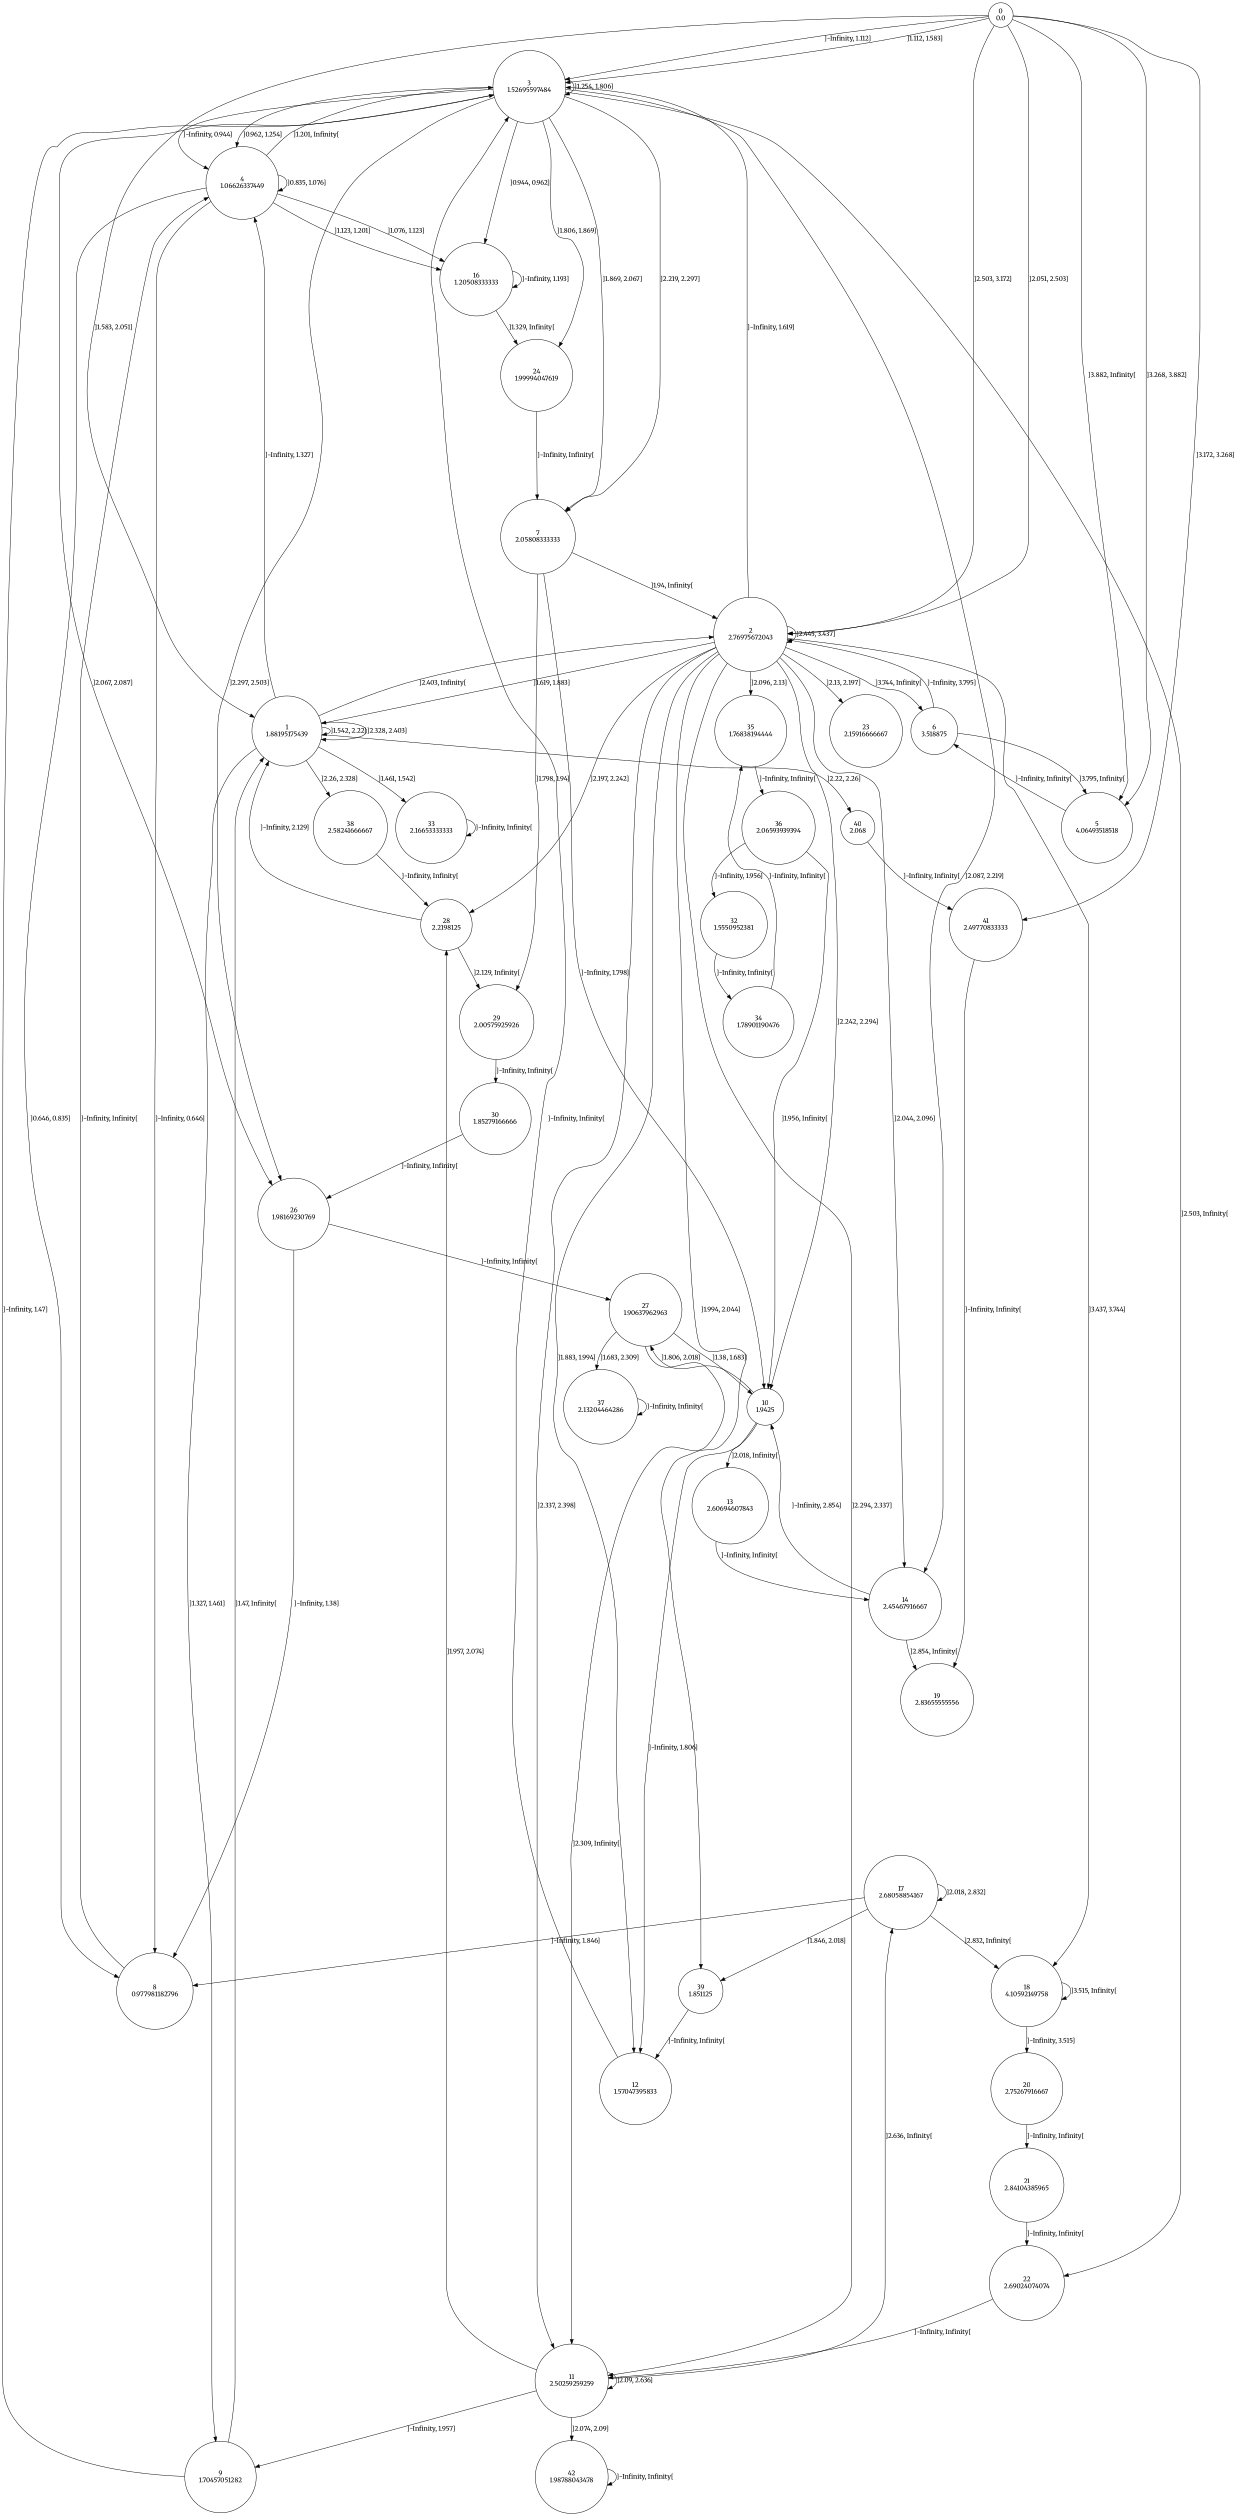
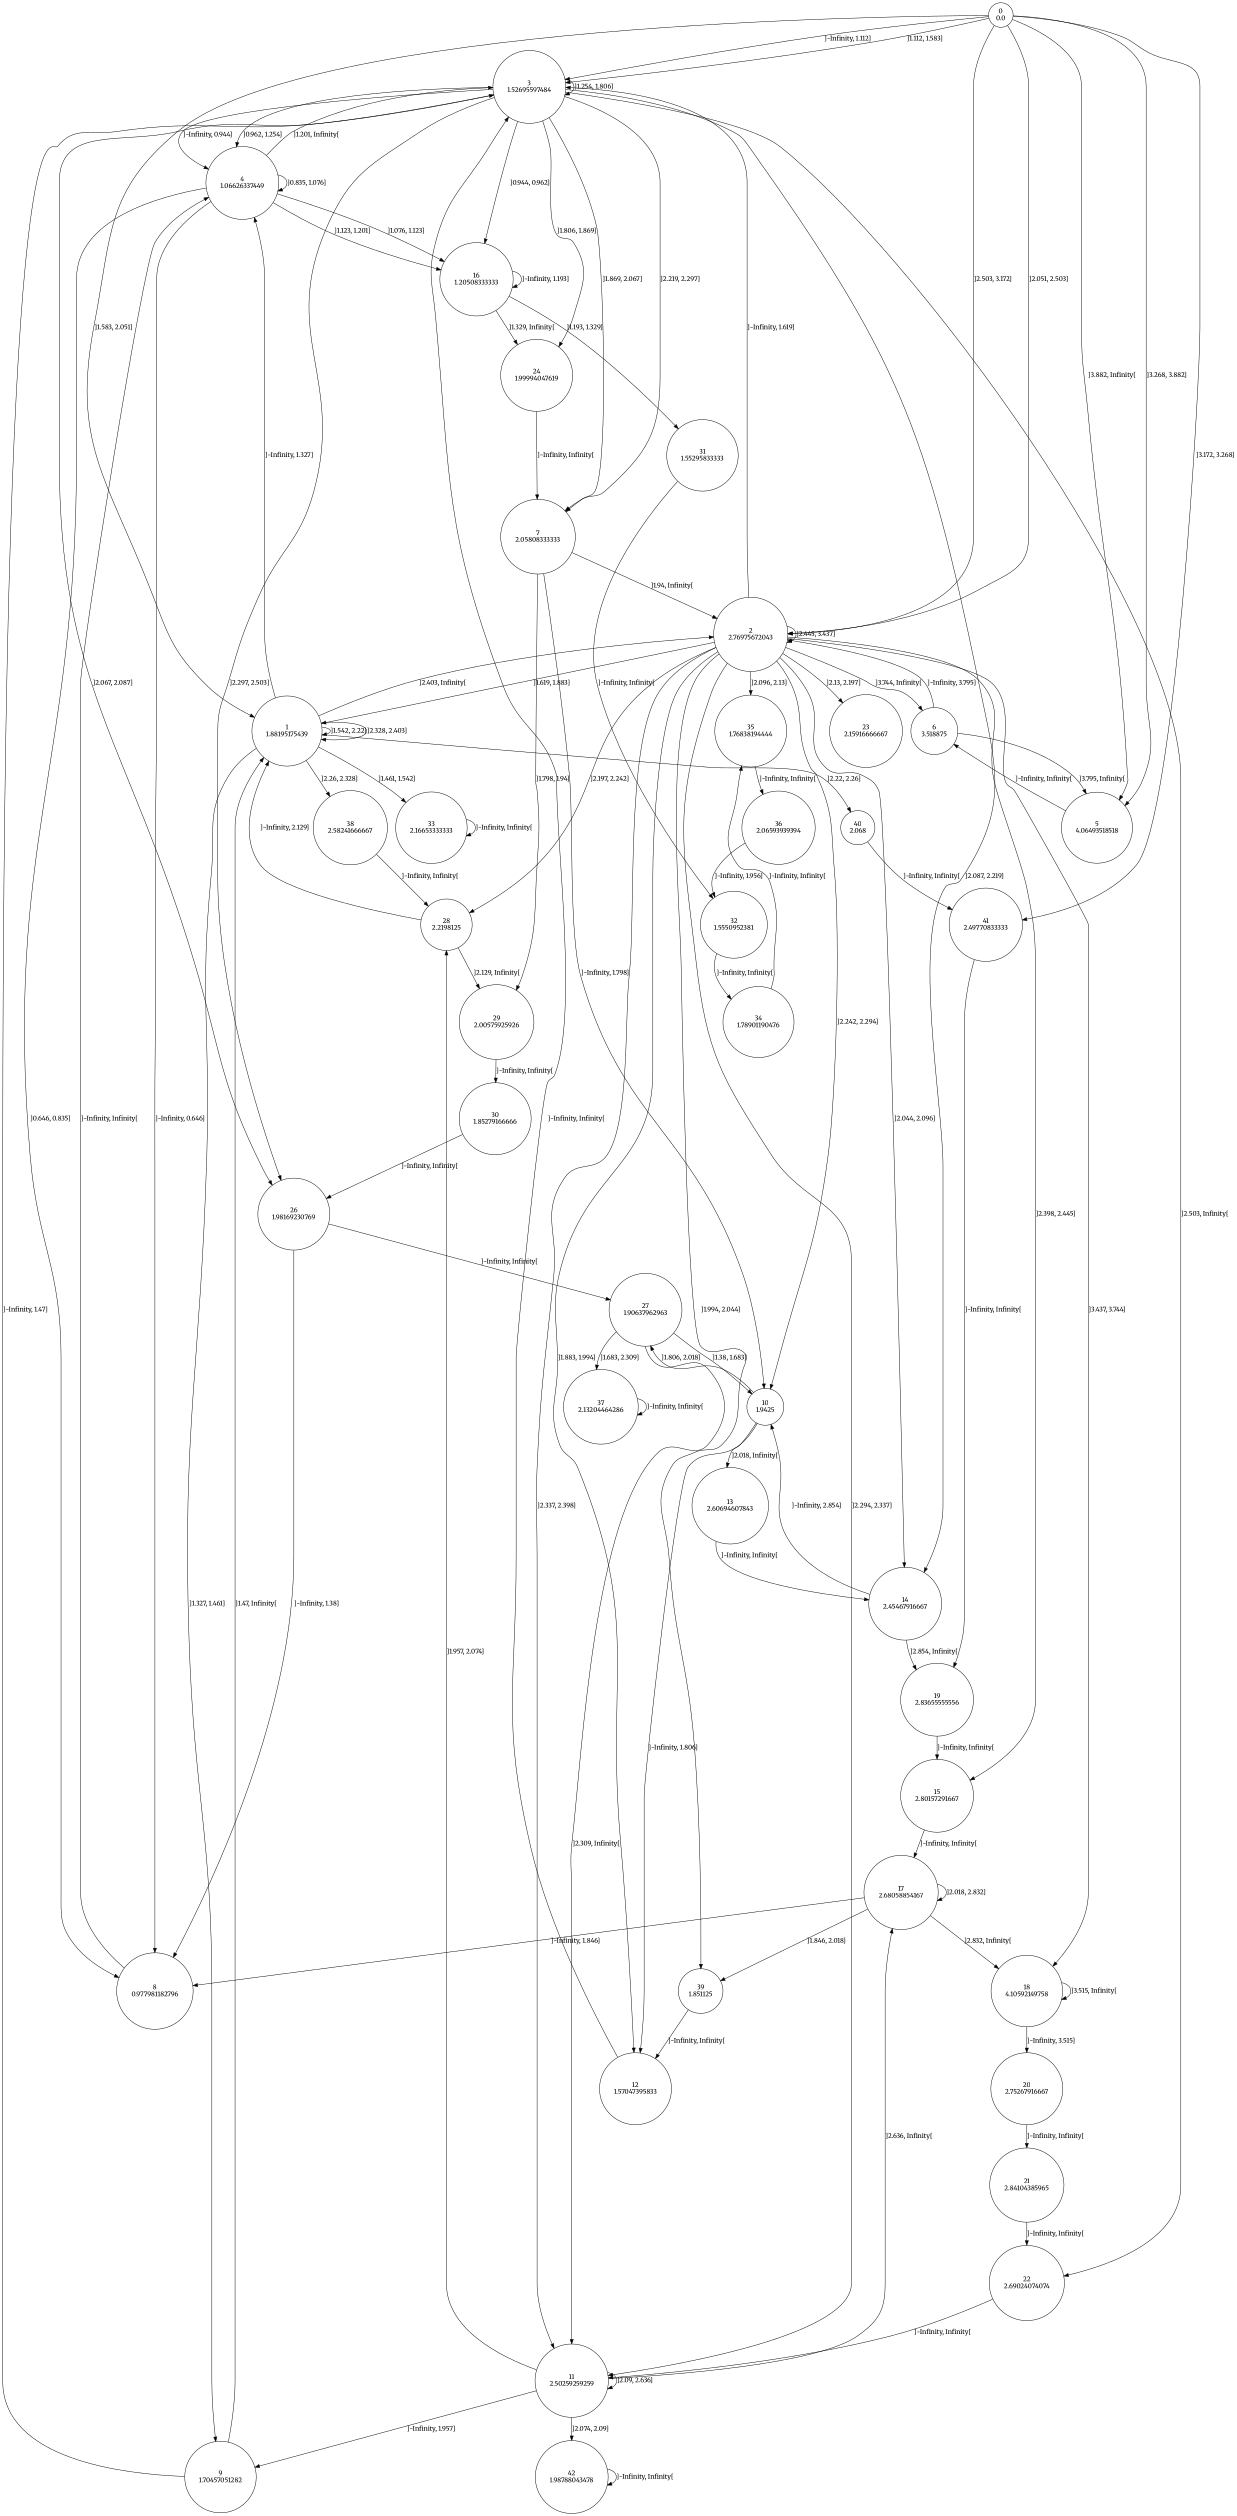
none -> (702, 455)
(774, 1108) -> none
none -> (937, 1796)
